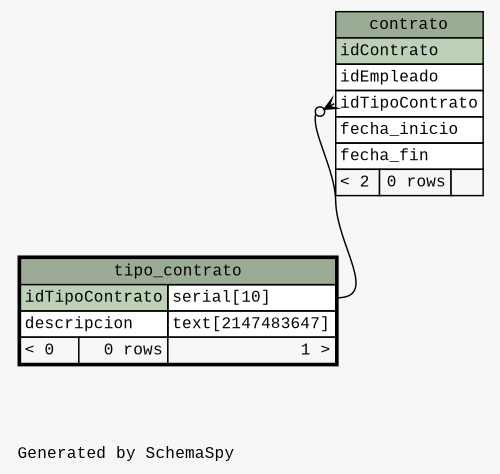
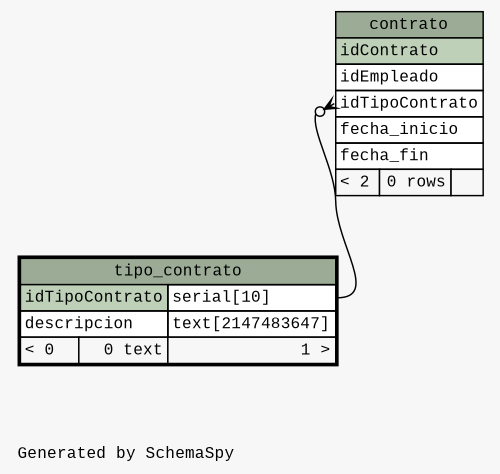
(134, 350) -> (134, 350)
